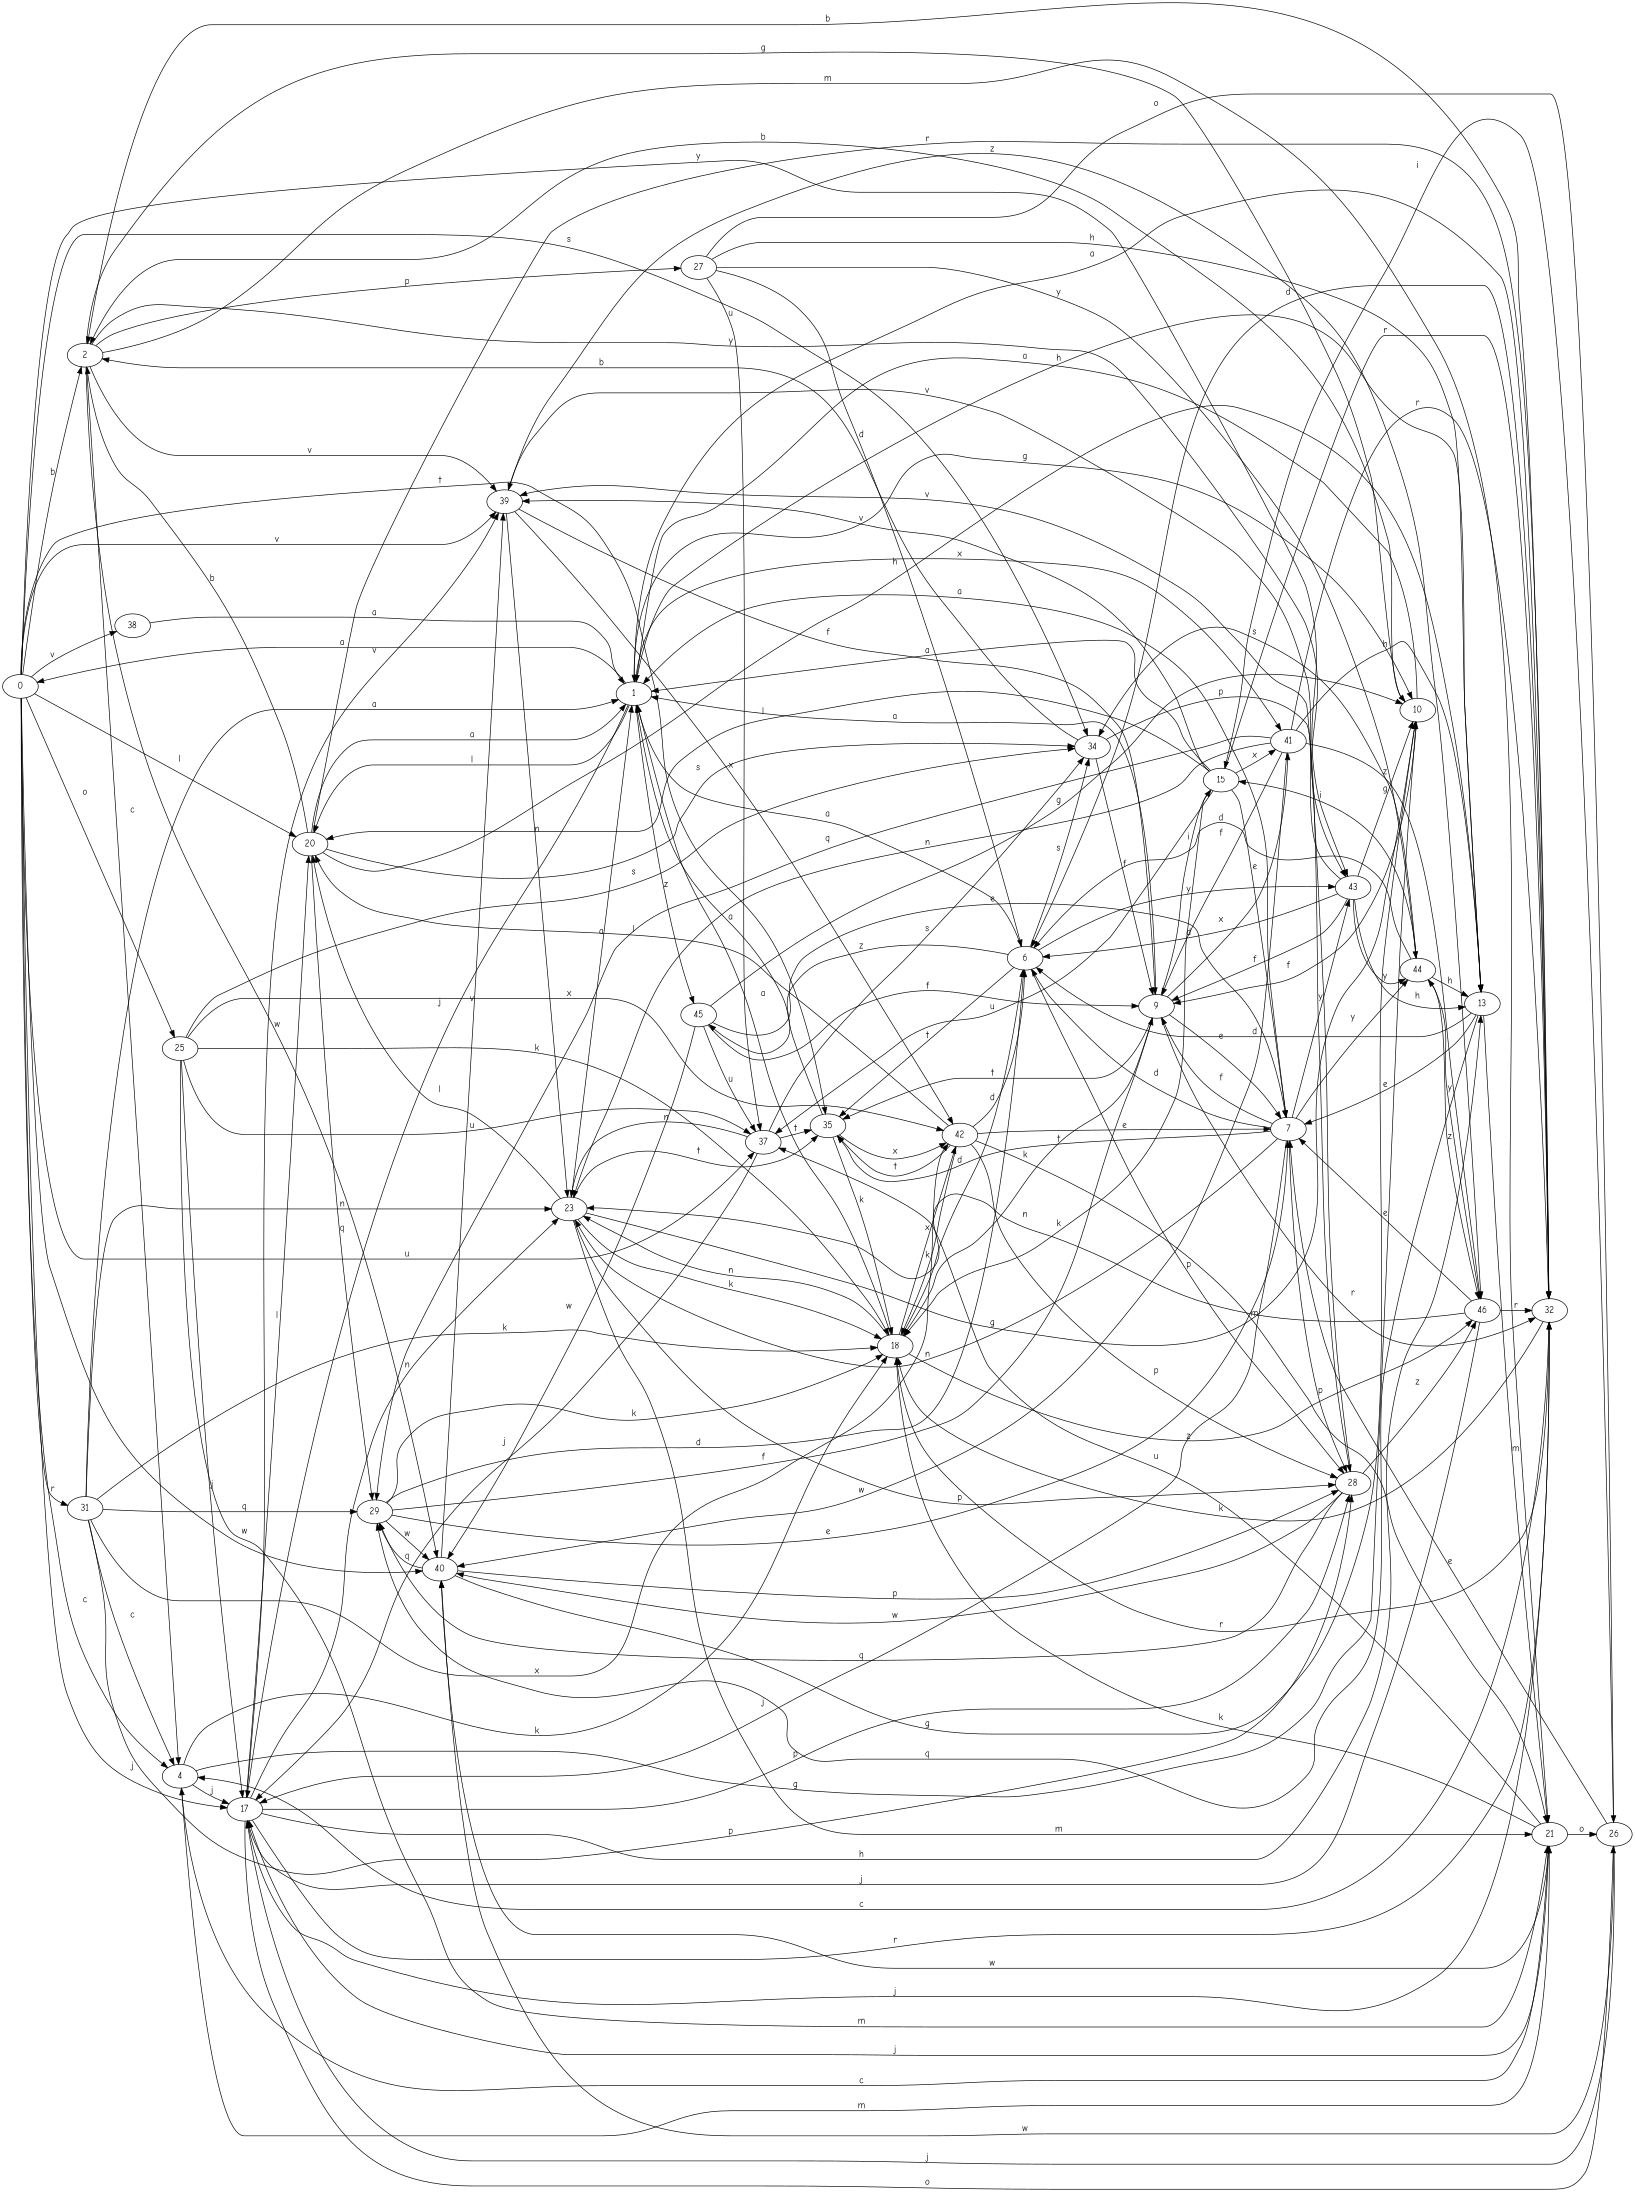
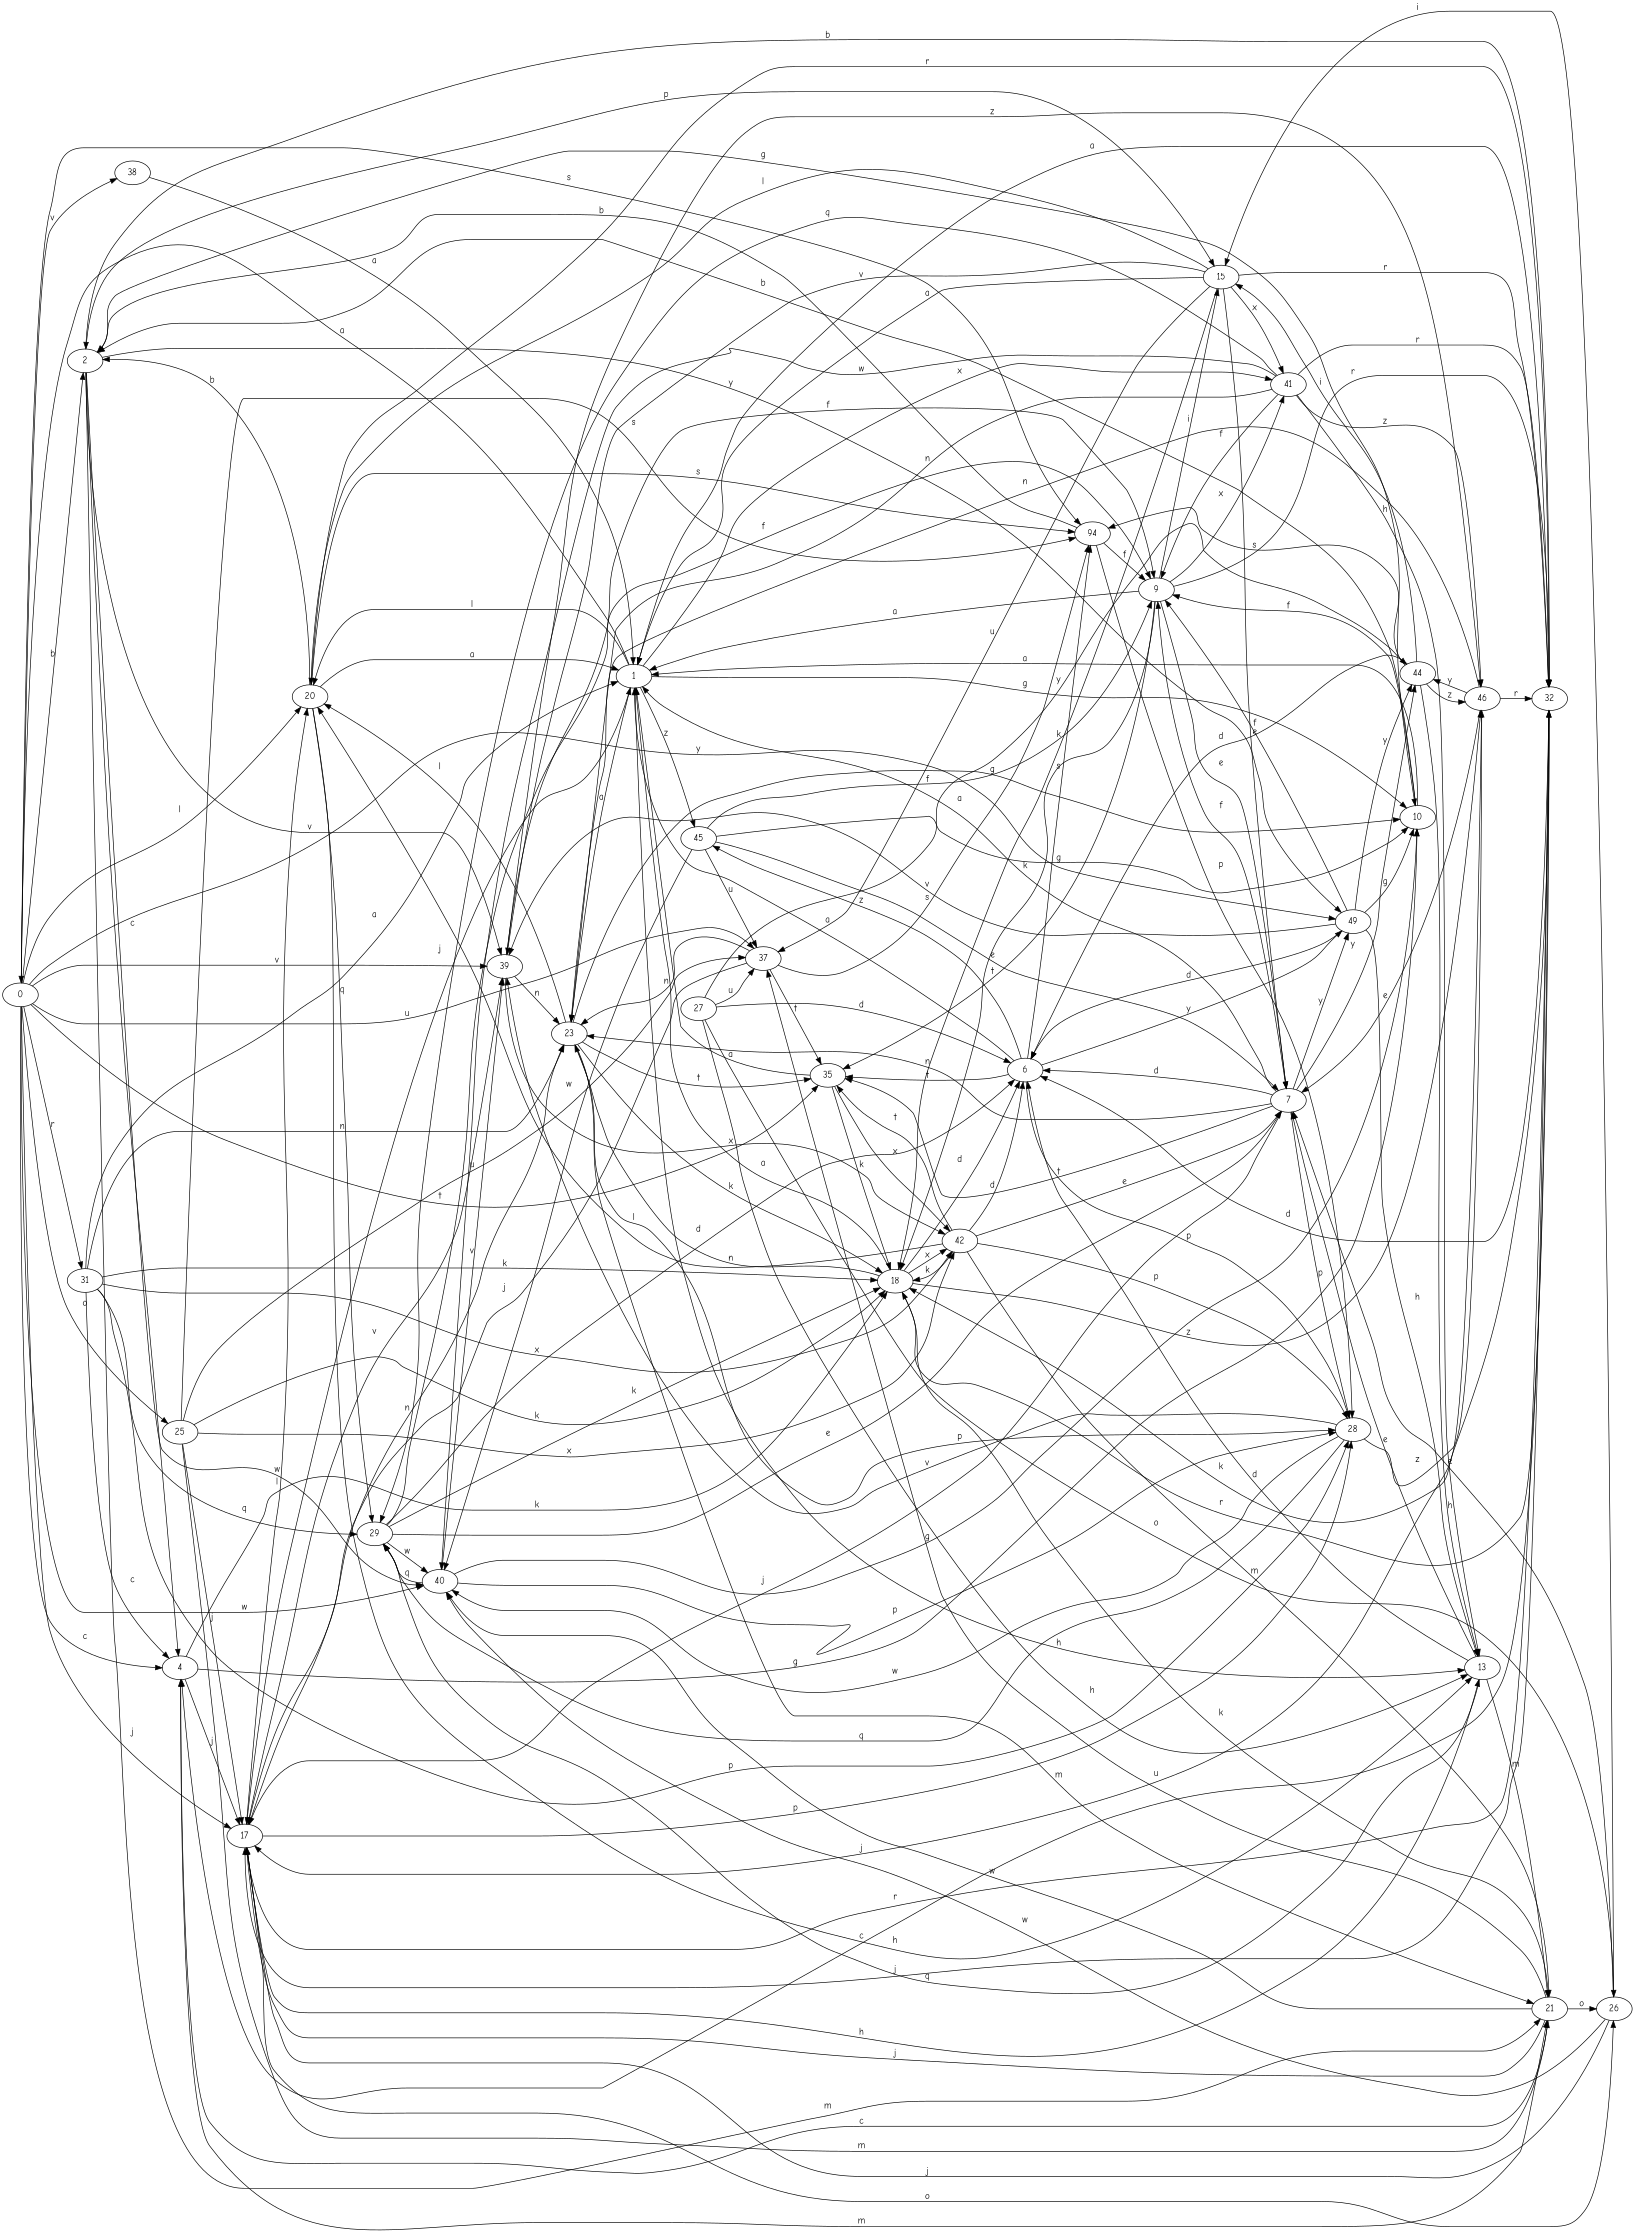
(381, 289) -> (639, 105)
(1092, 747) -> (1092, 534)
(1353, 888) -> (1353, 922)
